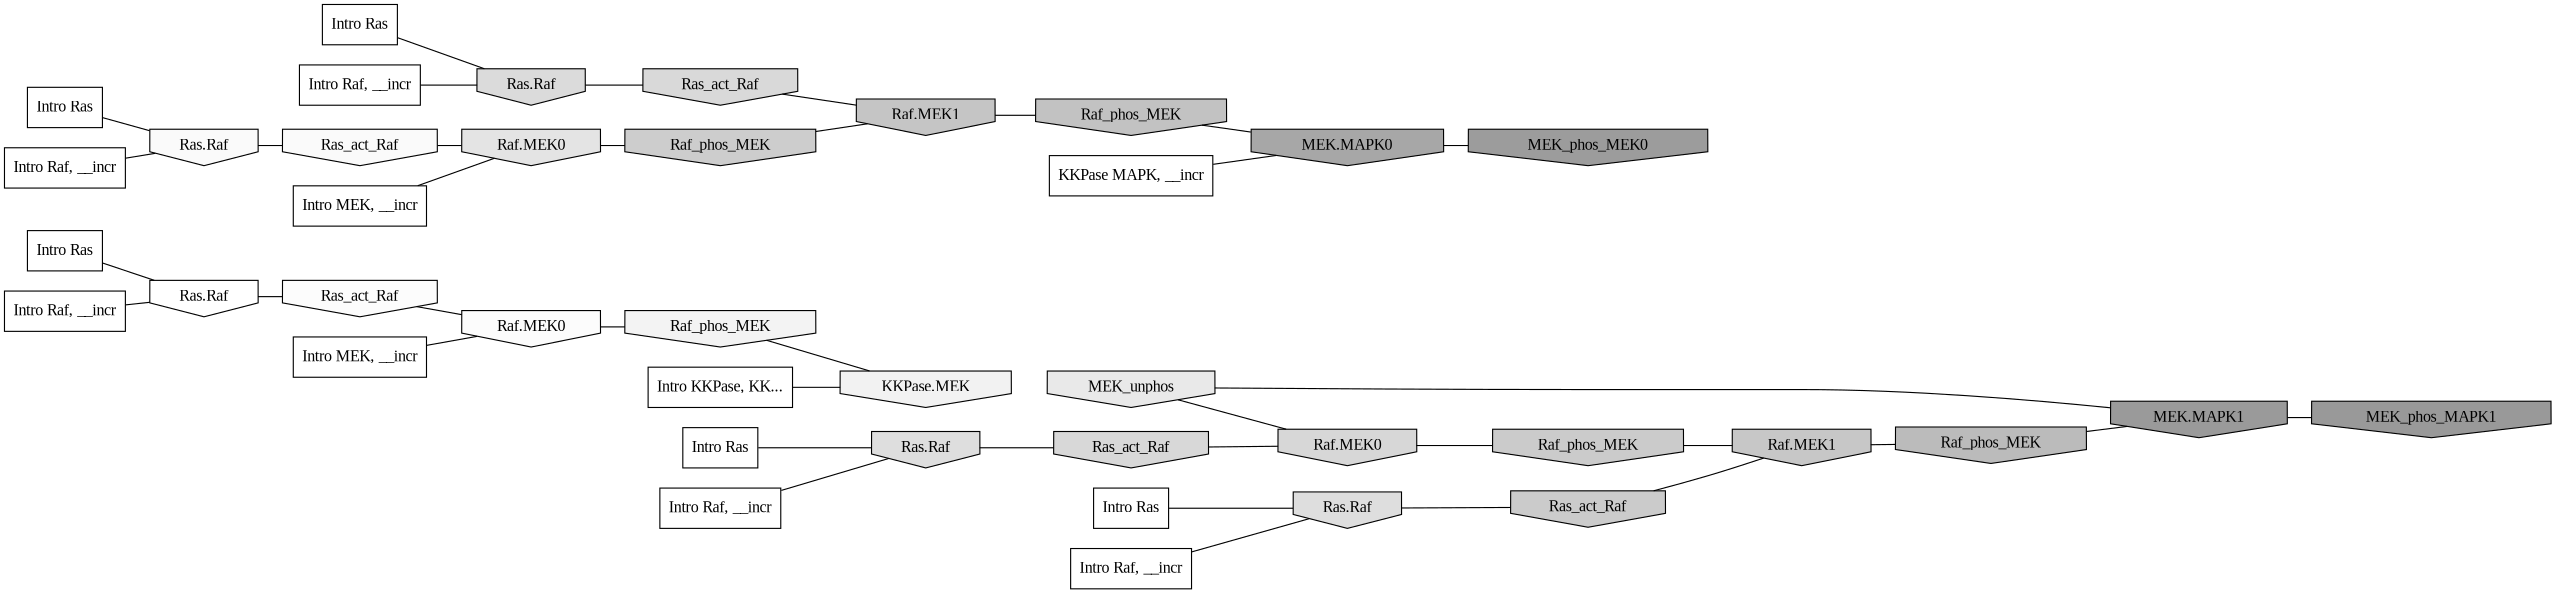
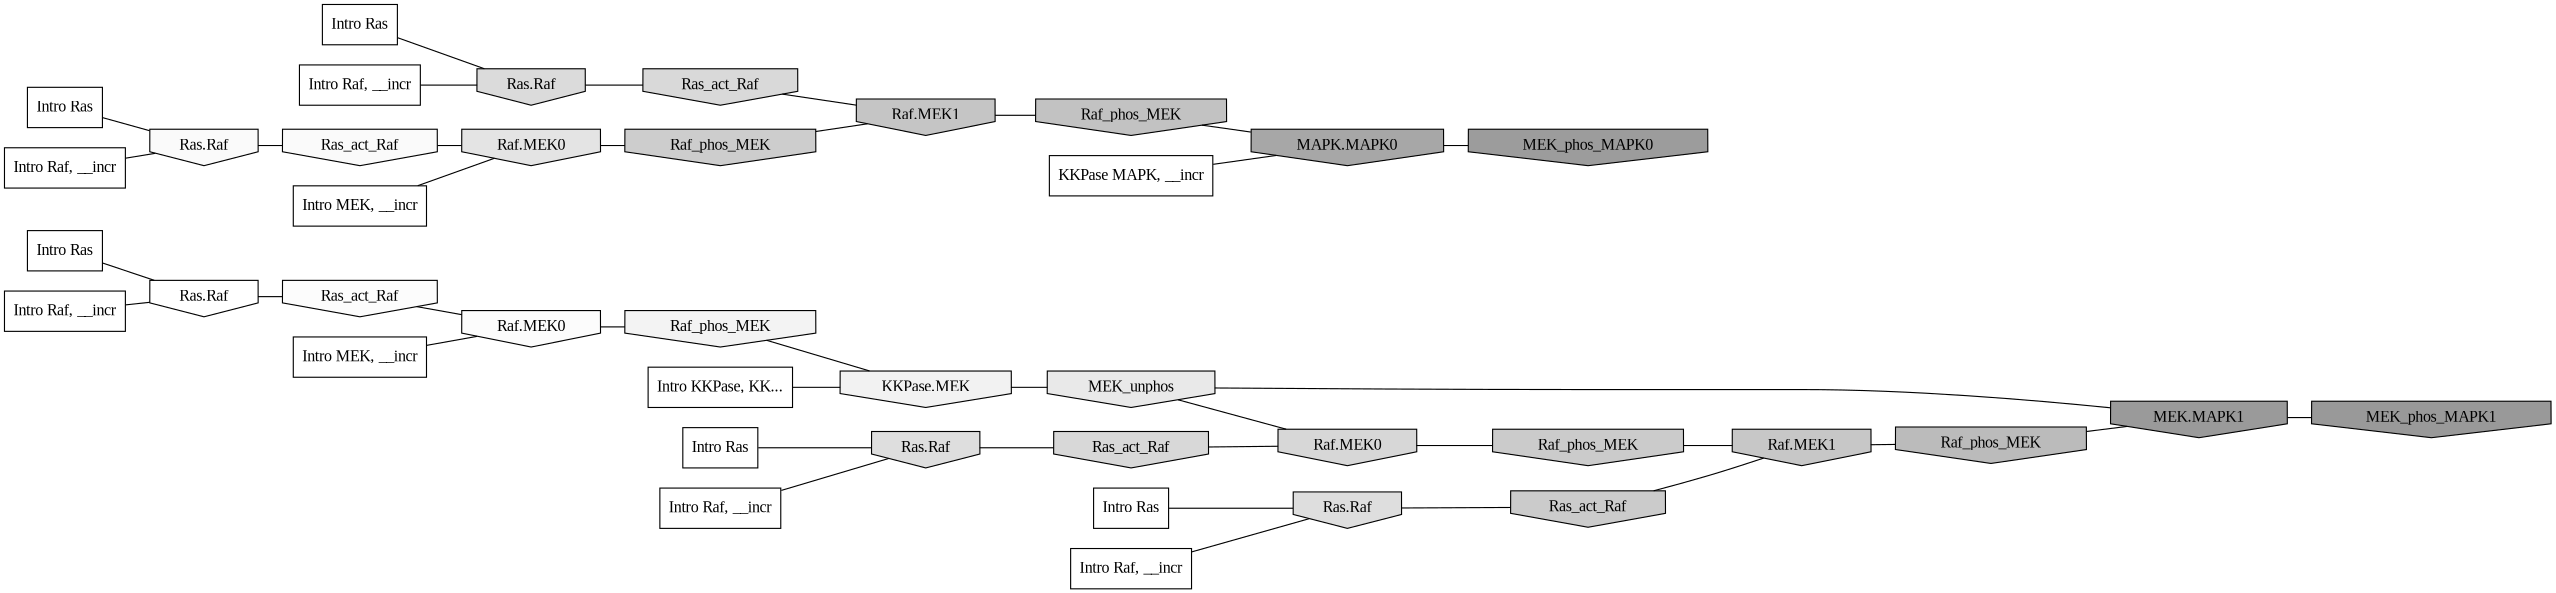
(1347, 146) -> (1347, 146)
(1588, 146) -> (1588, 146)
none -> (1029, 387)
